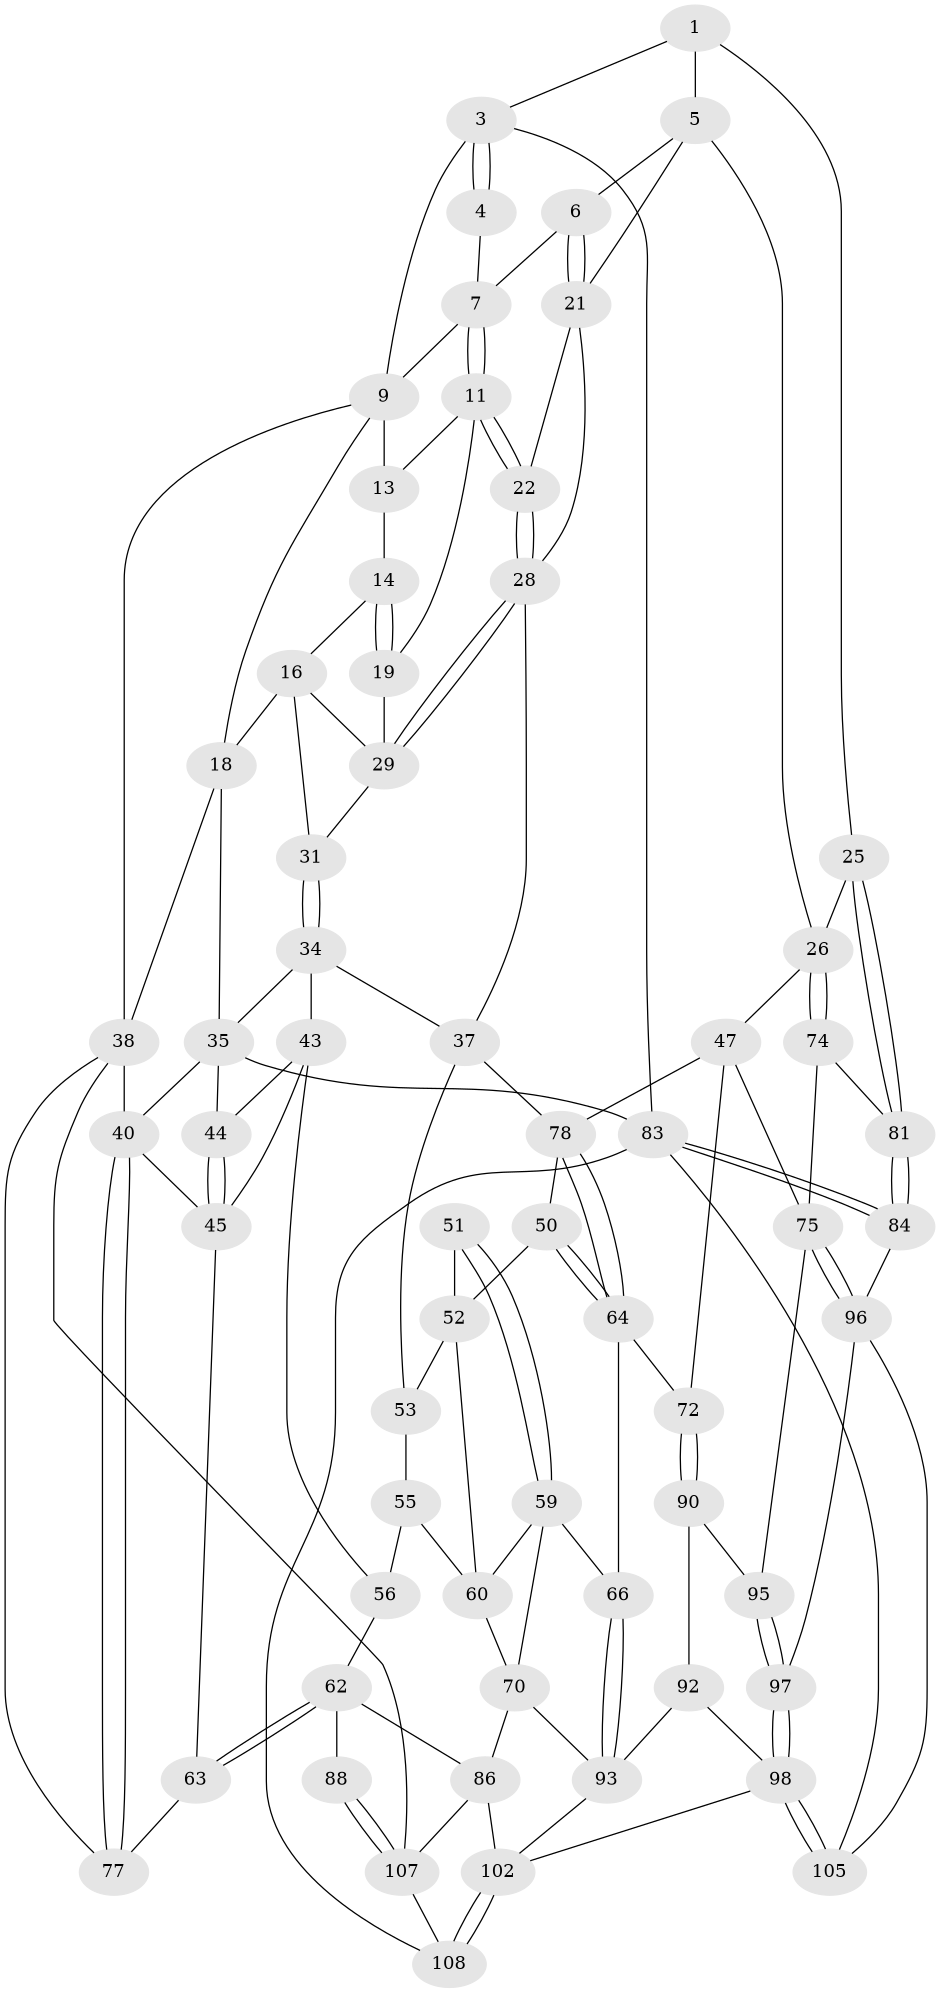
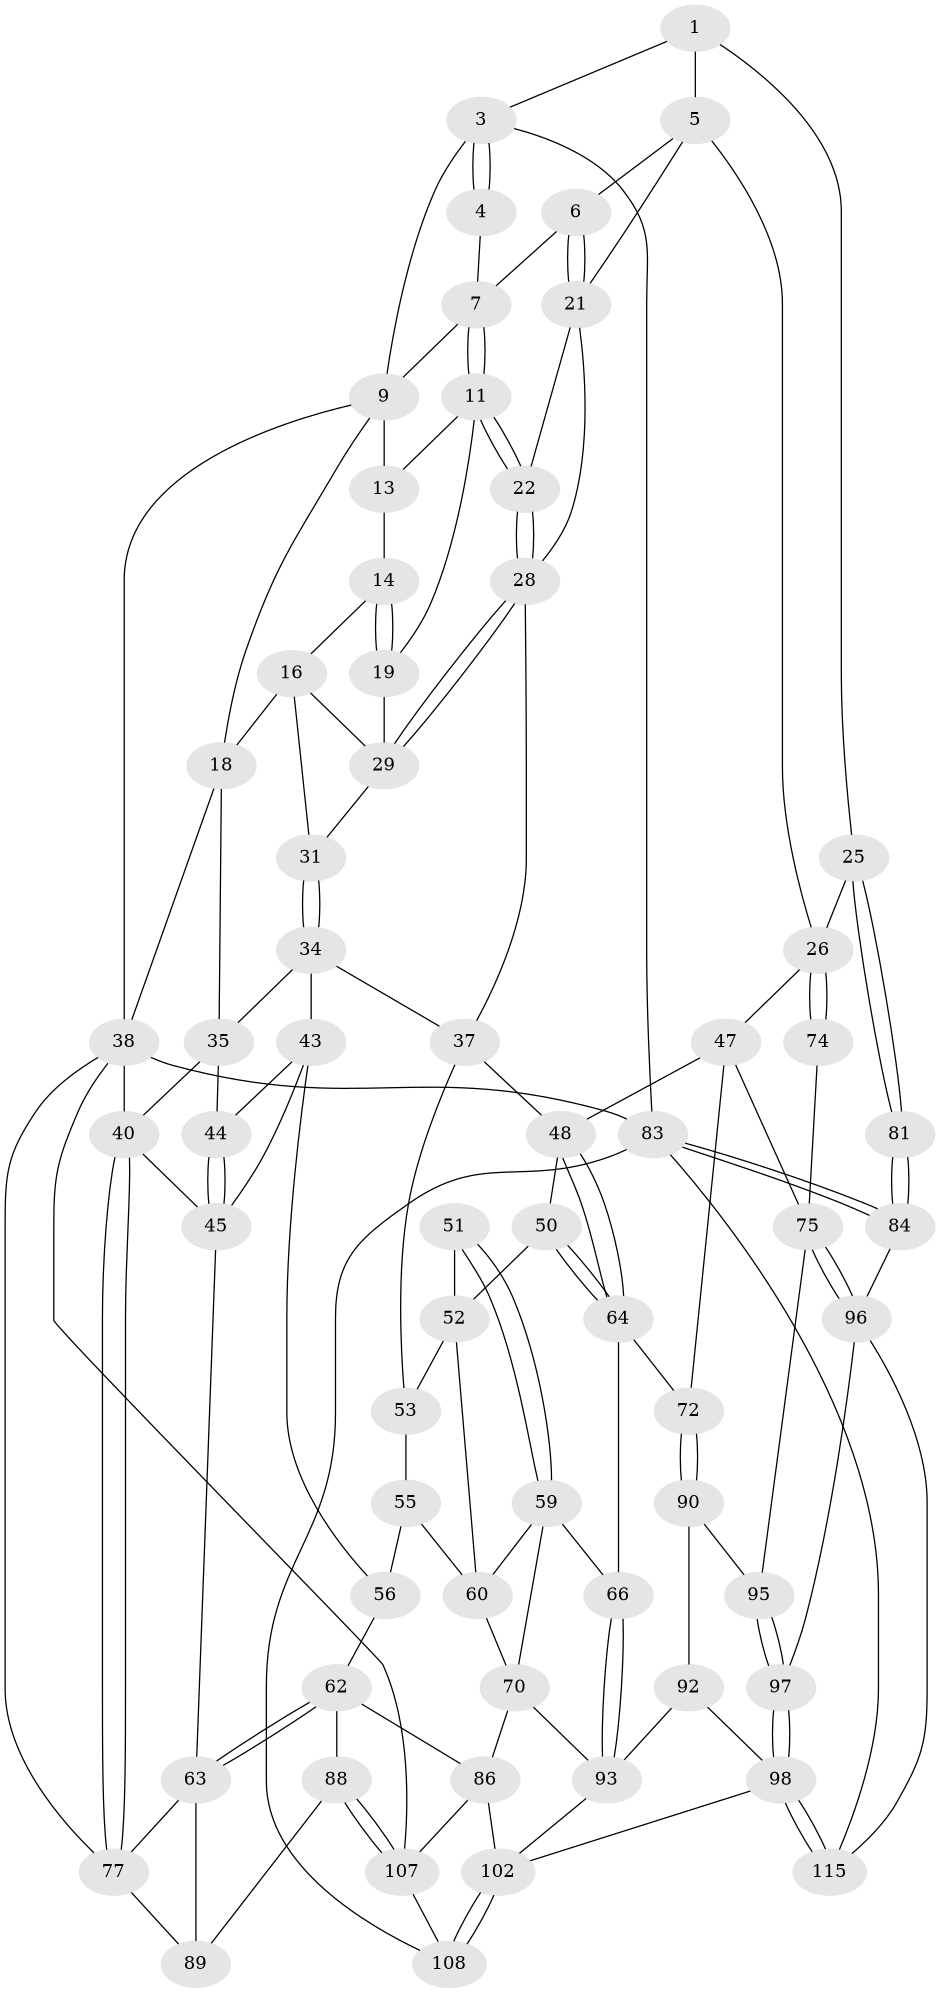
(436, 1088) -> (389, 1088)
(859, 1088) -> none
(561, 1135) -> (561, 1135)
(830, 1872) -> (830, 1872)
none -> (196, 1964)
